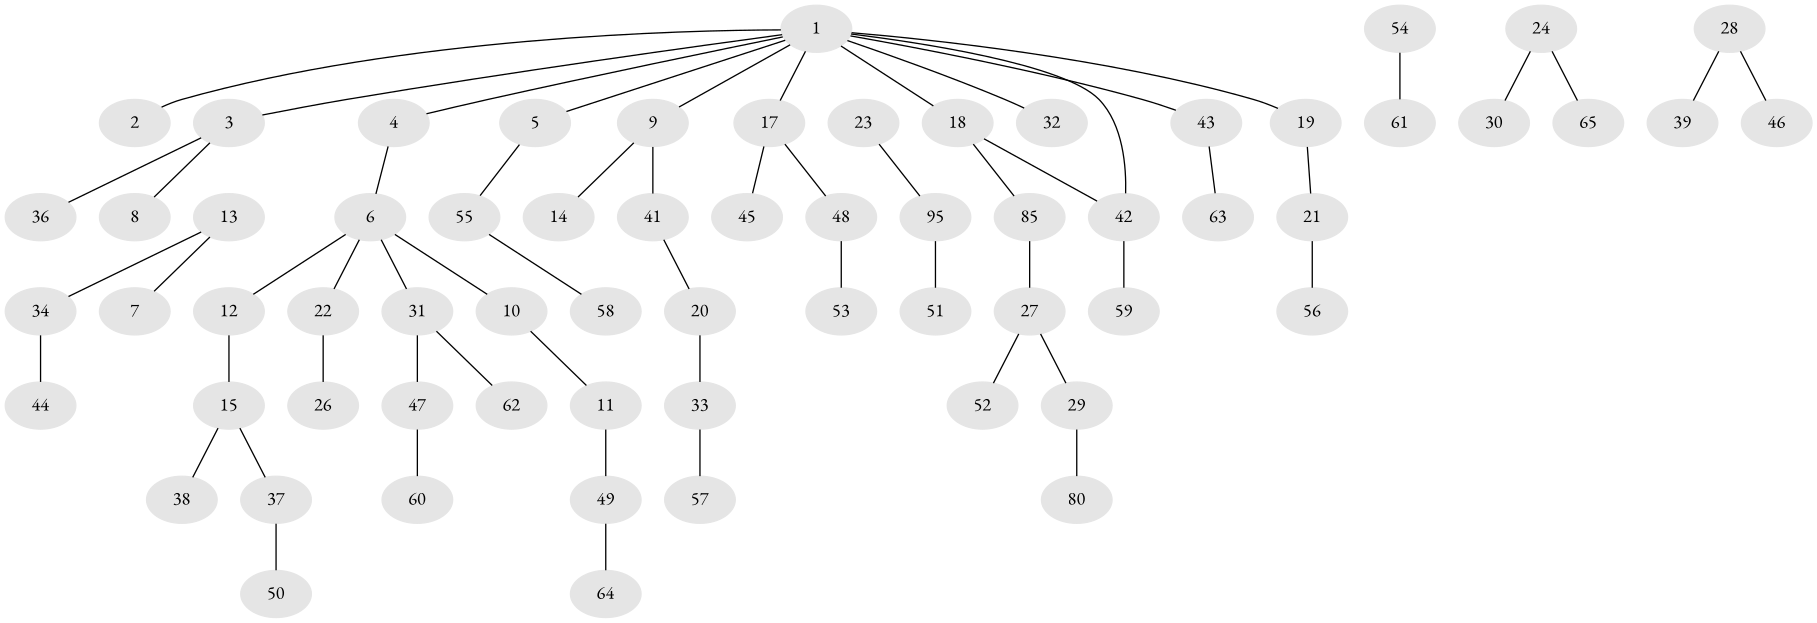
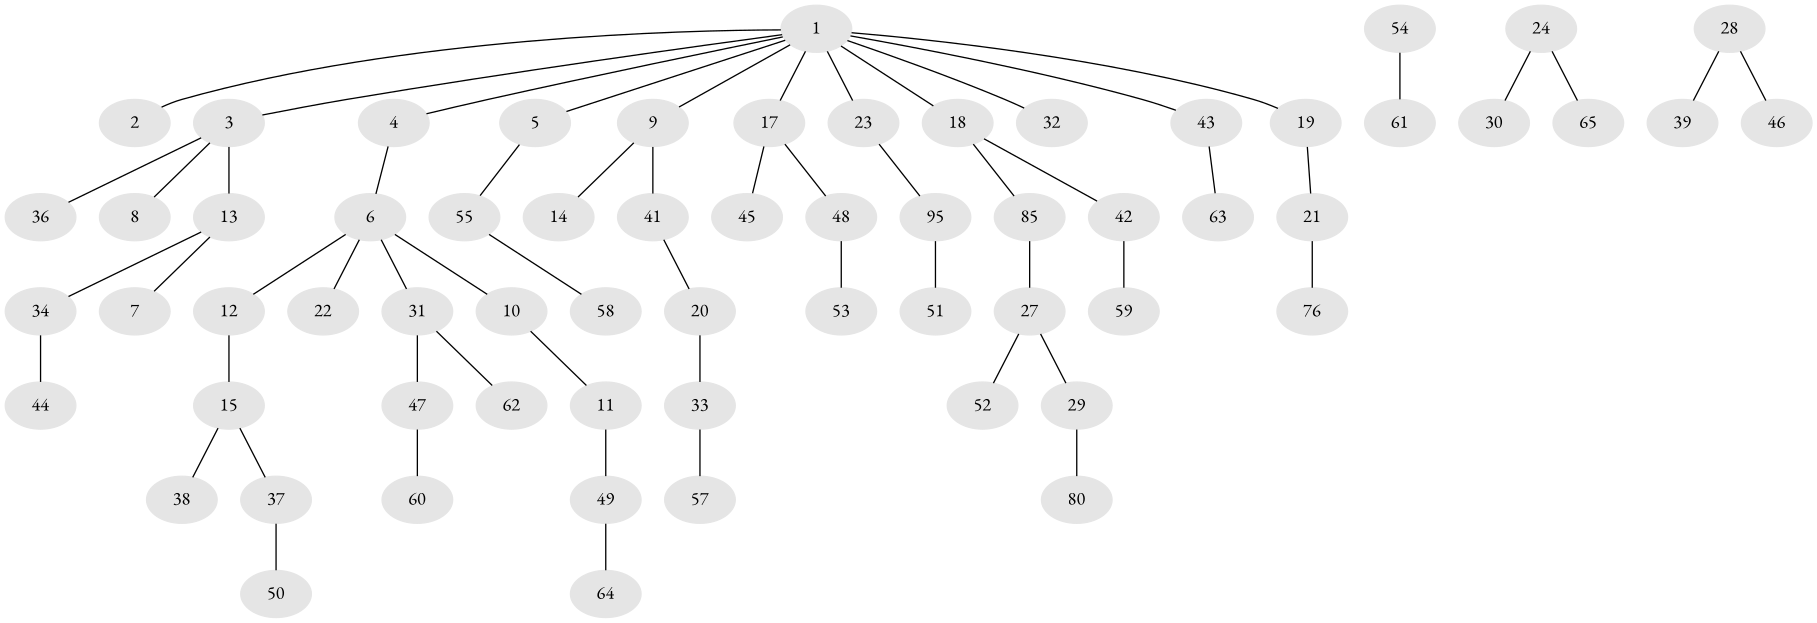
(1093, 95) -> (840, 76)
none -> (229, 170)
(1312, 311) -> (1312, 311)
(323, 406) -> none
